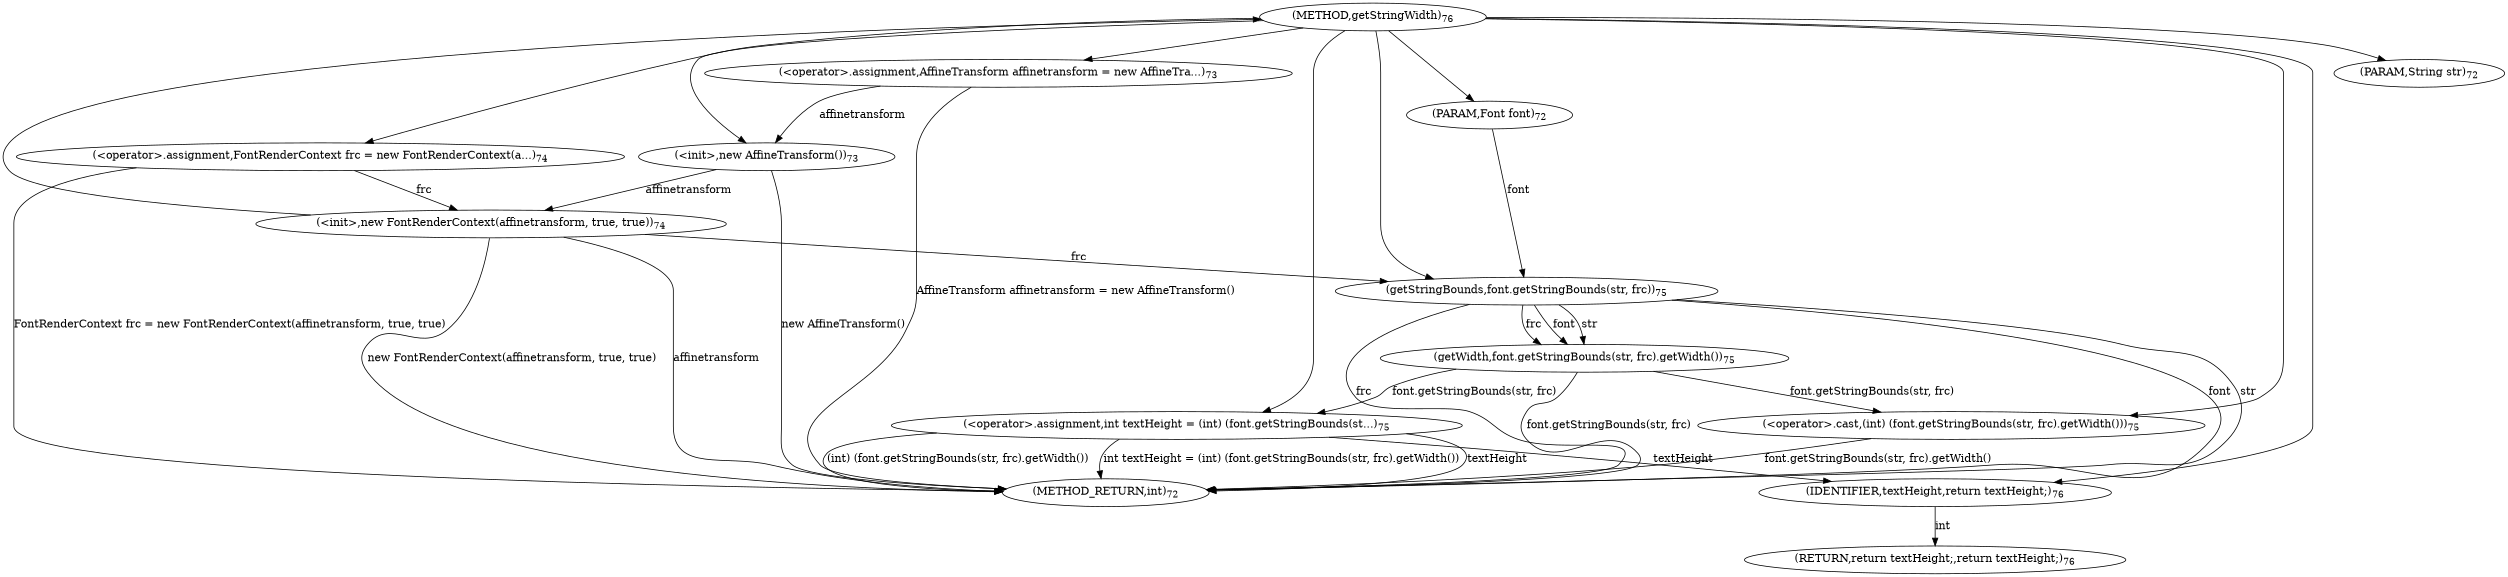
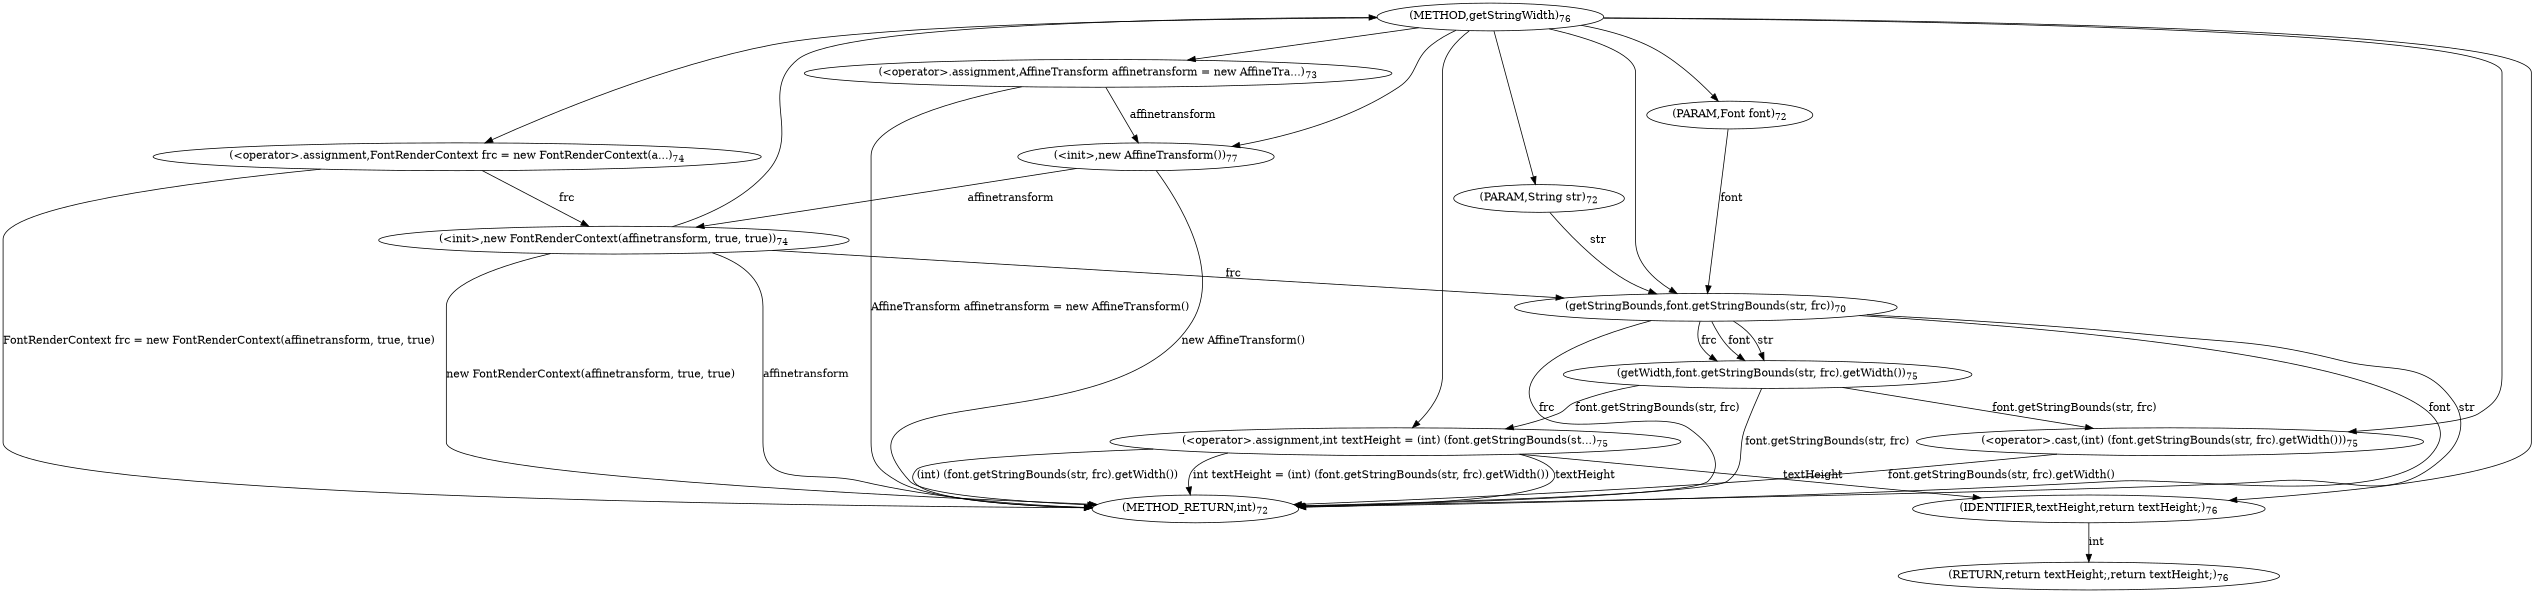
(853, 156) -> (1232, 156)
none -> (1595, 258)
(1661, 290) -> (1841, 306)
